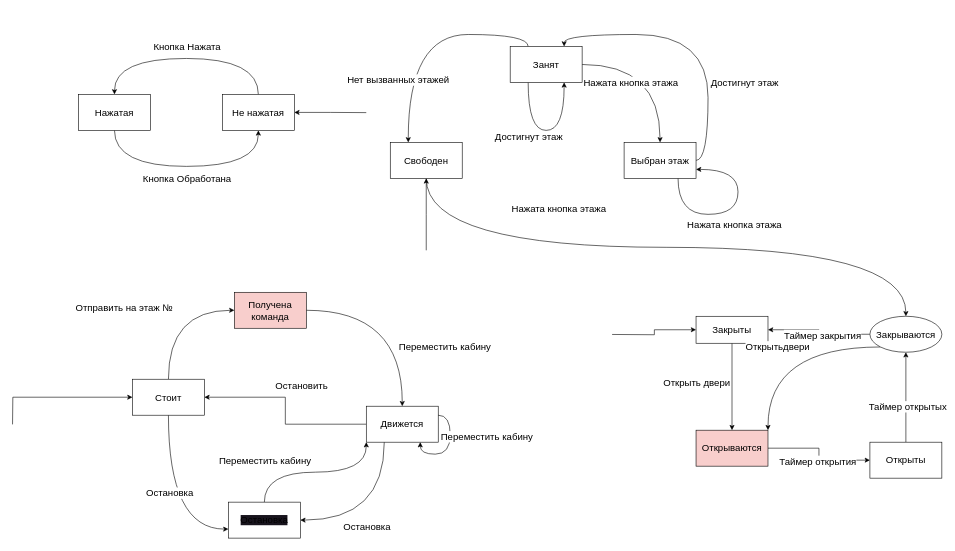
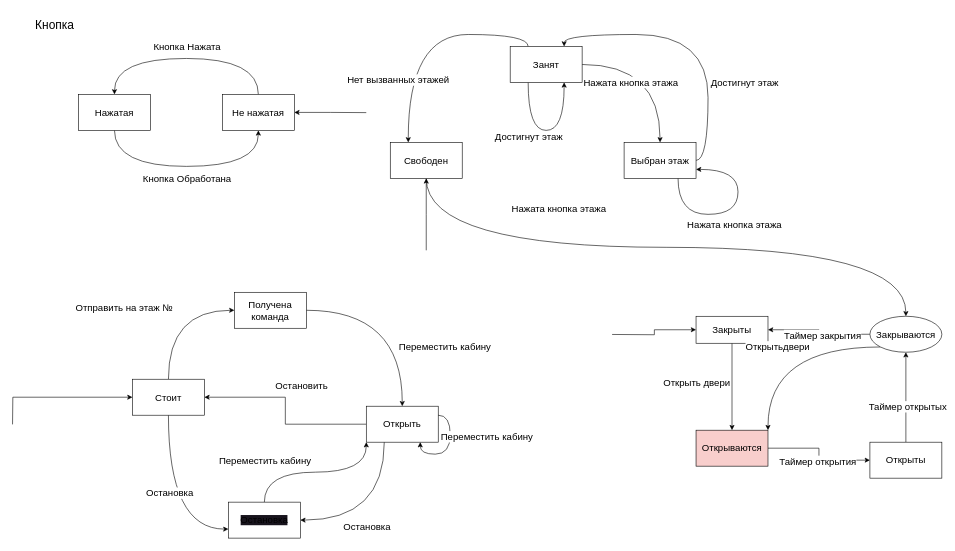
none -> (54, 24)
(270, 311) -> (270, 311)
(402, 425) -> (402, 425)
